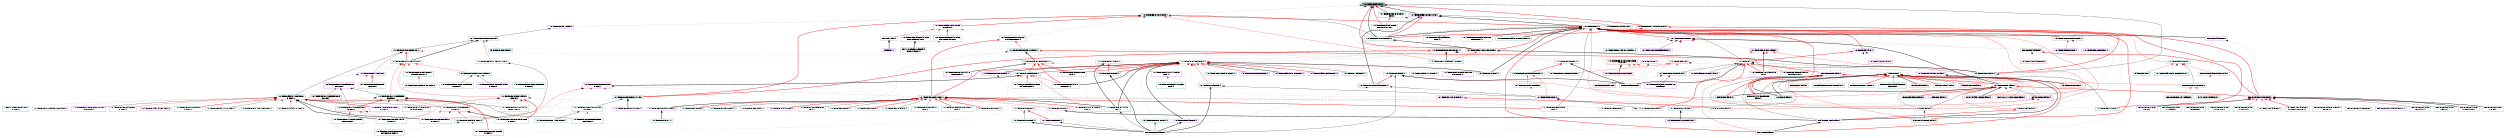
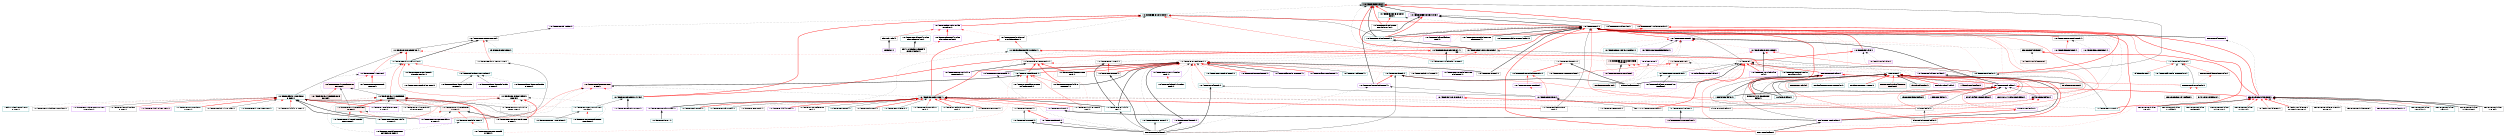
(1774, 60) -> (1774, 60)
(1747, 84) -> (1747, 84)
